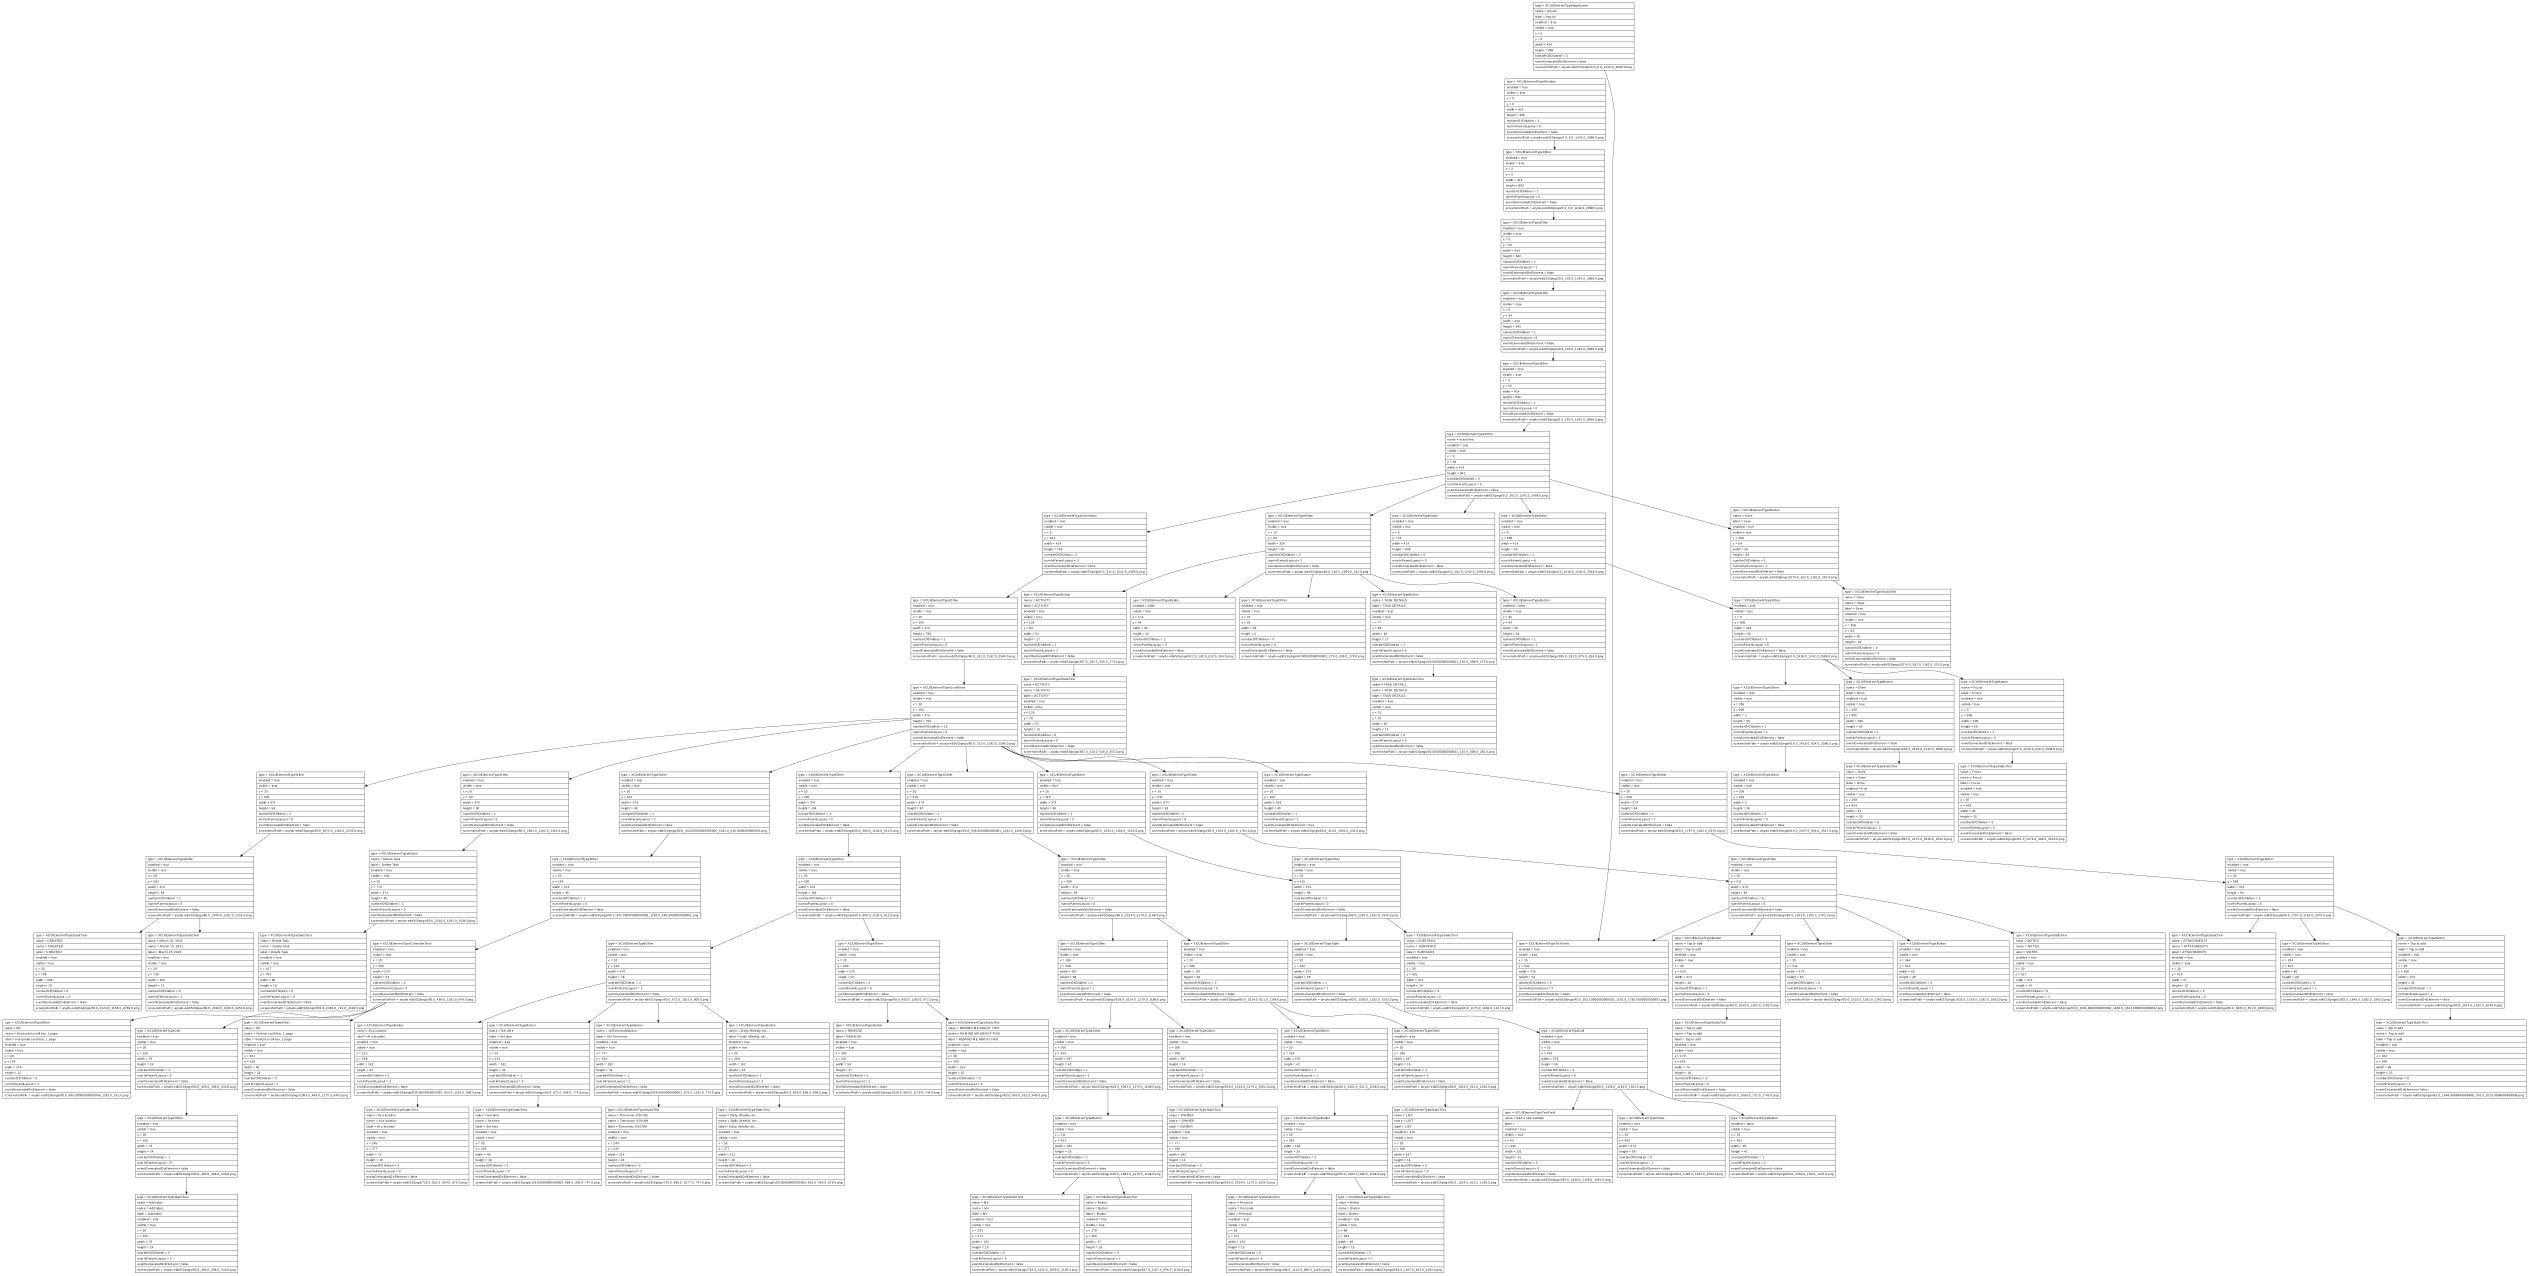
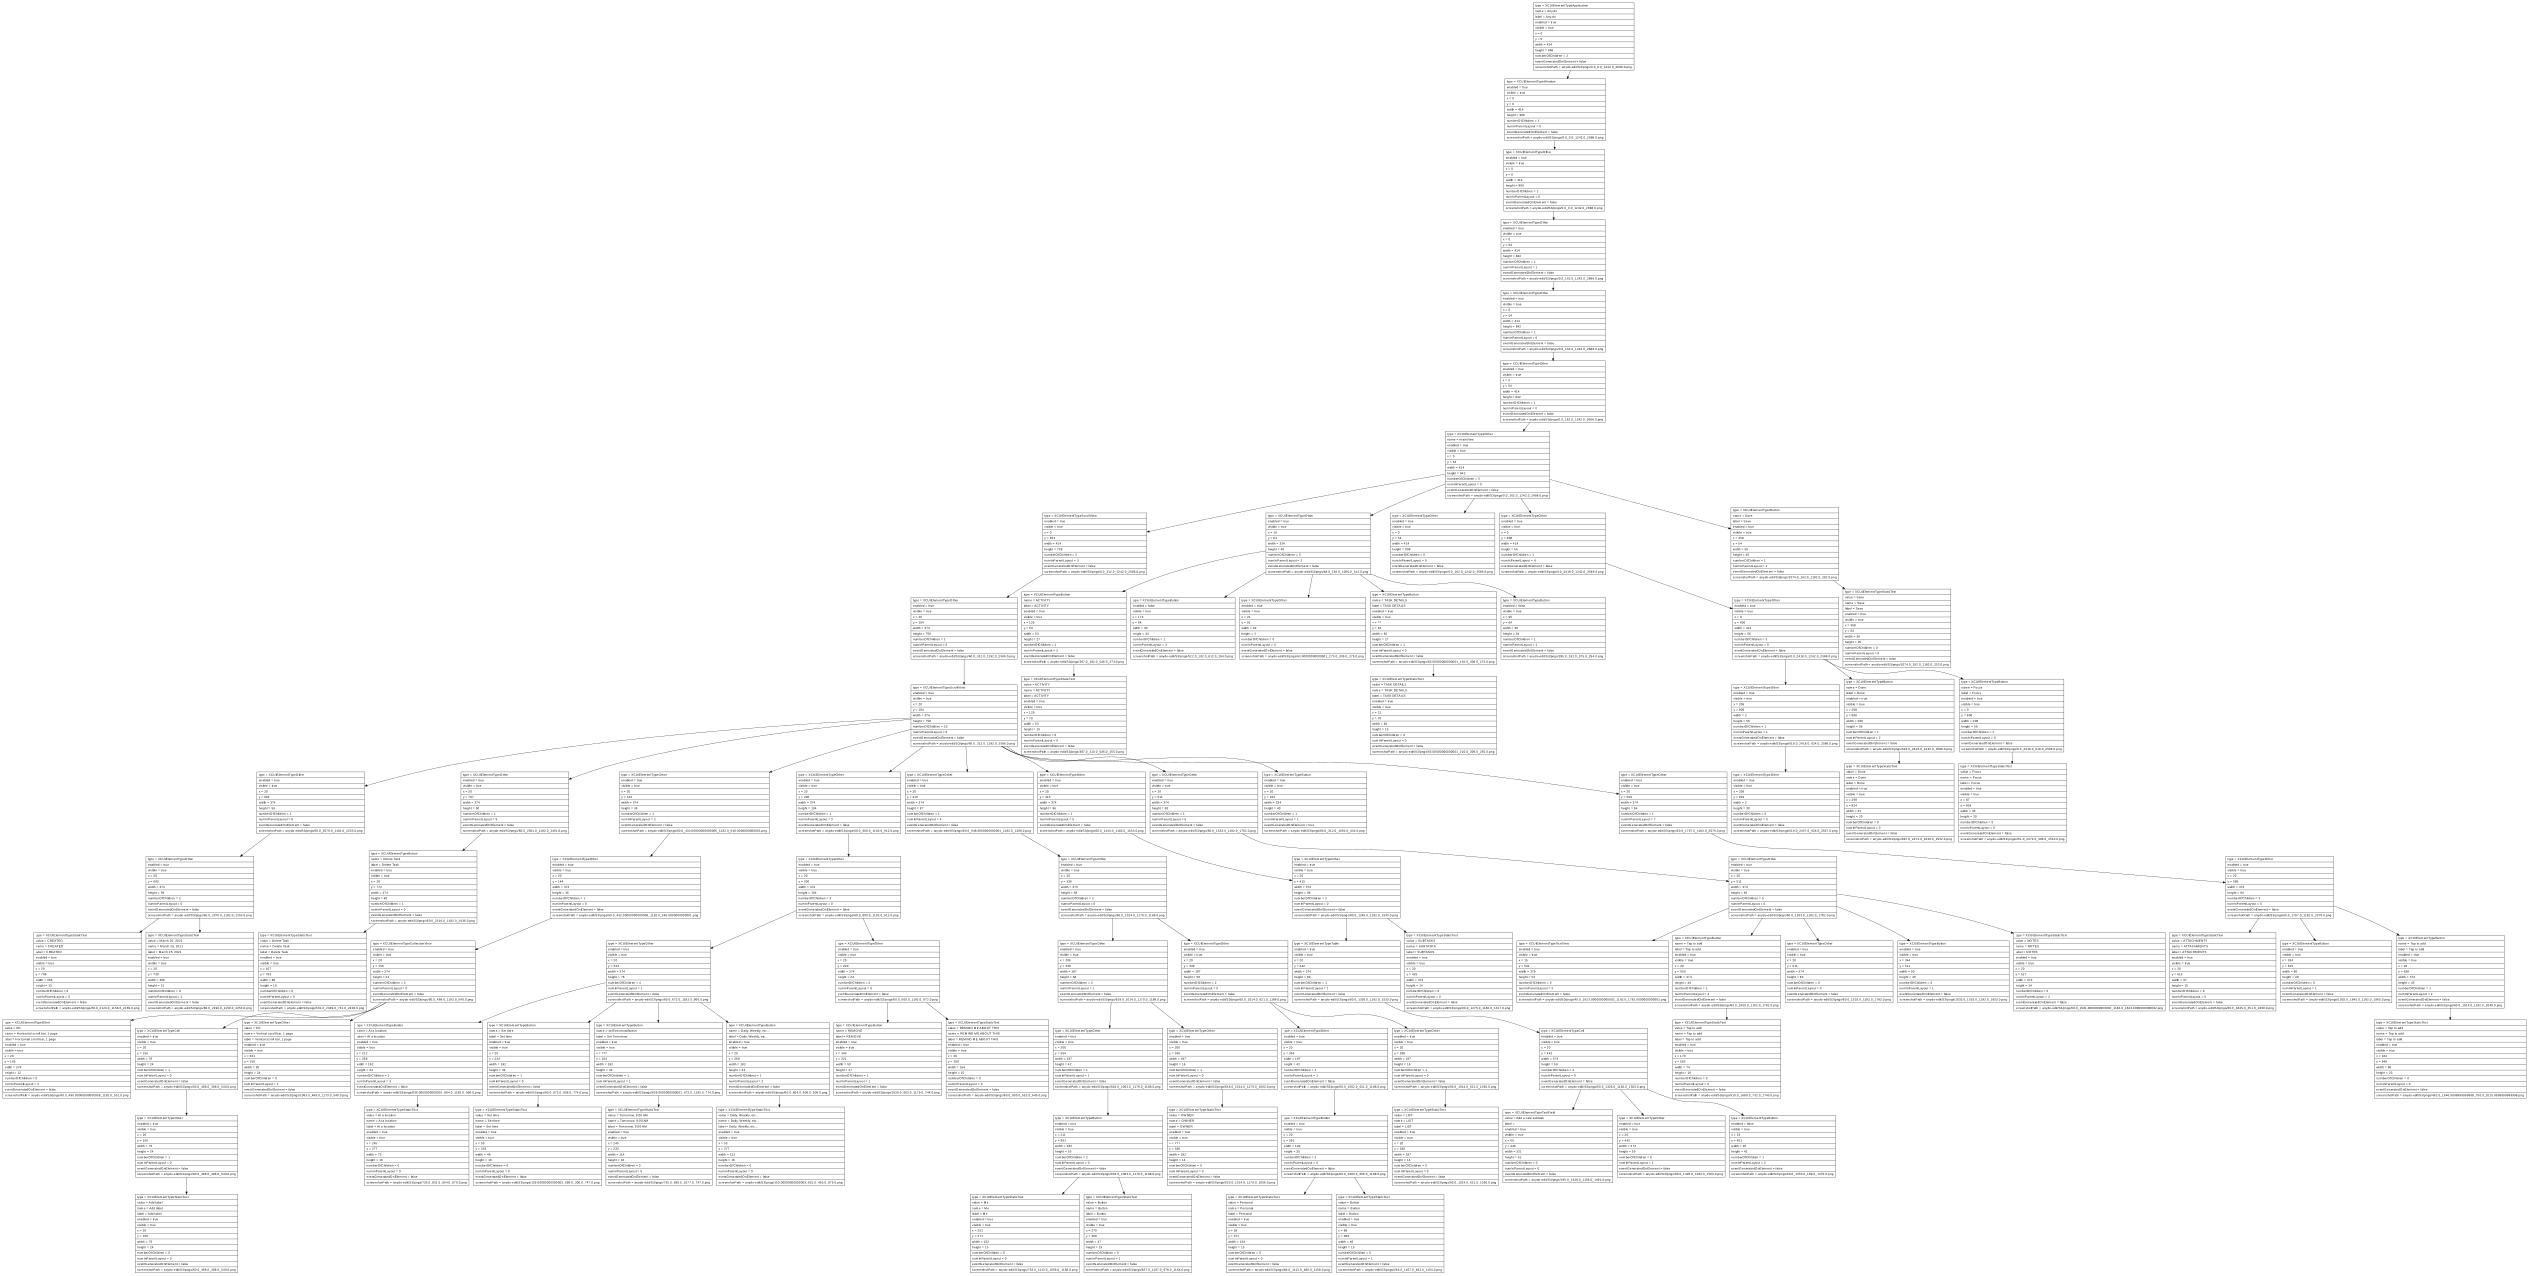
(1612, 504) -> (1569, 73)
